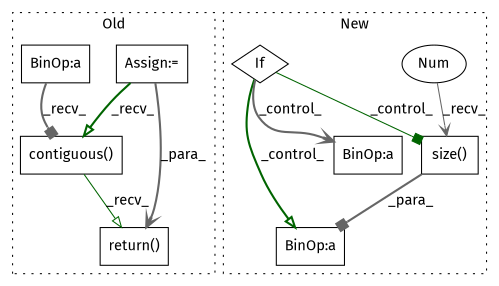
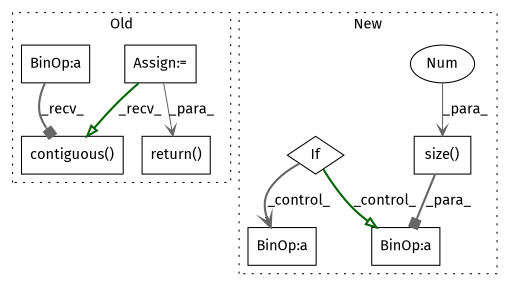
(344, 104) -> none
(465, 110) -> (466, 110)
(161, 151) -> (167, 104)
(100, 196) -> none
